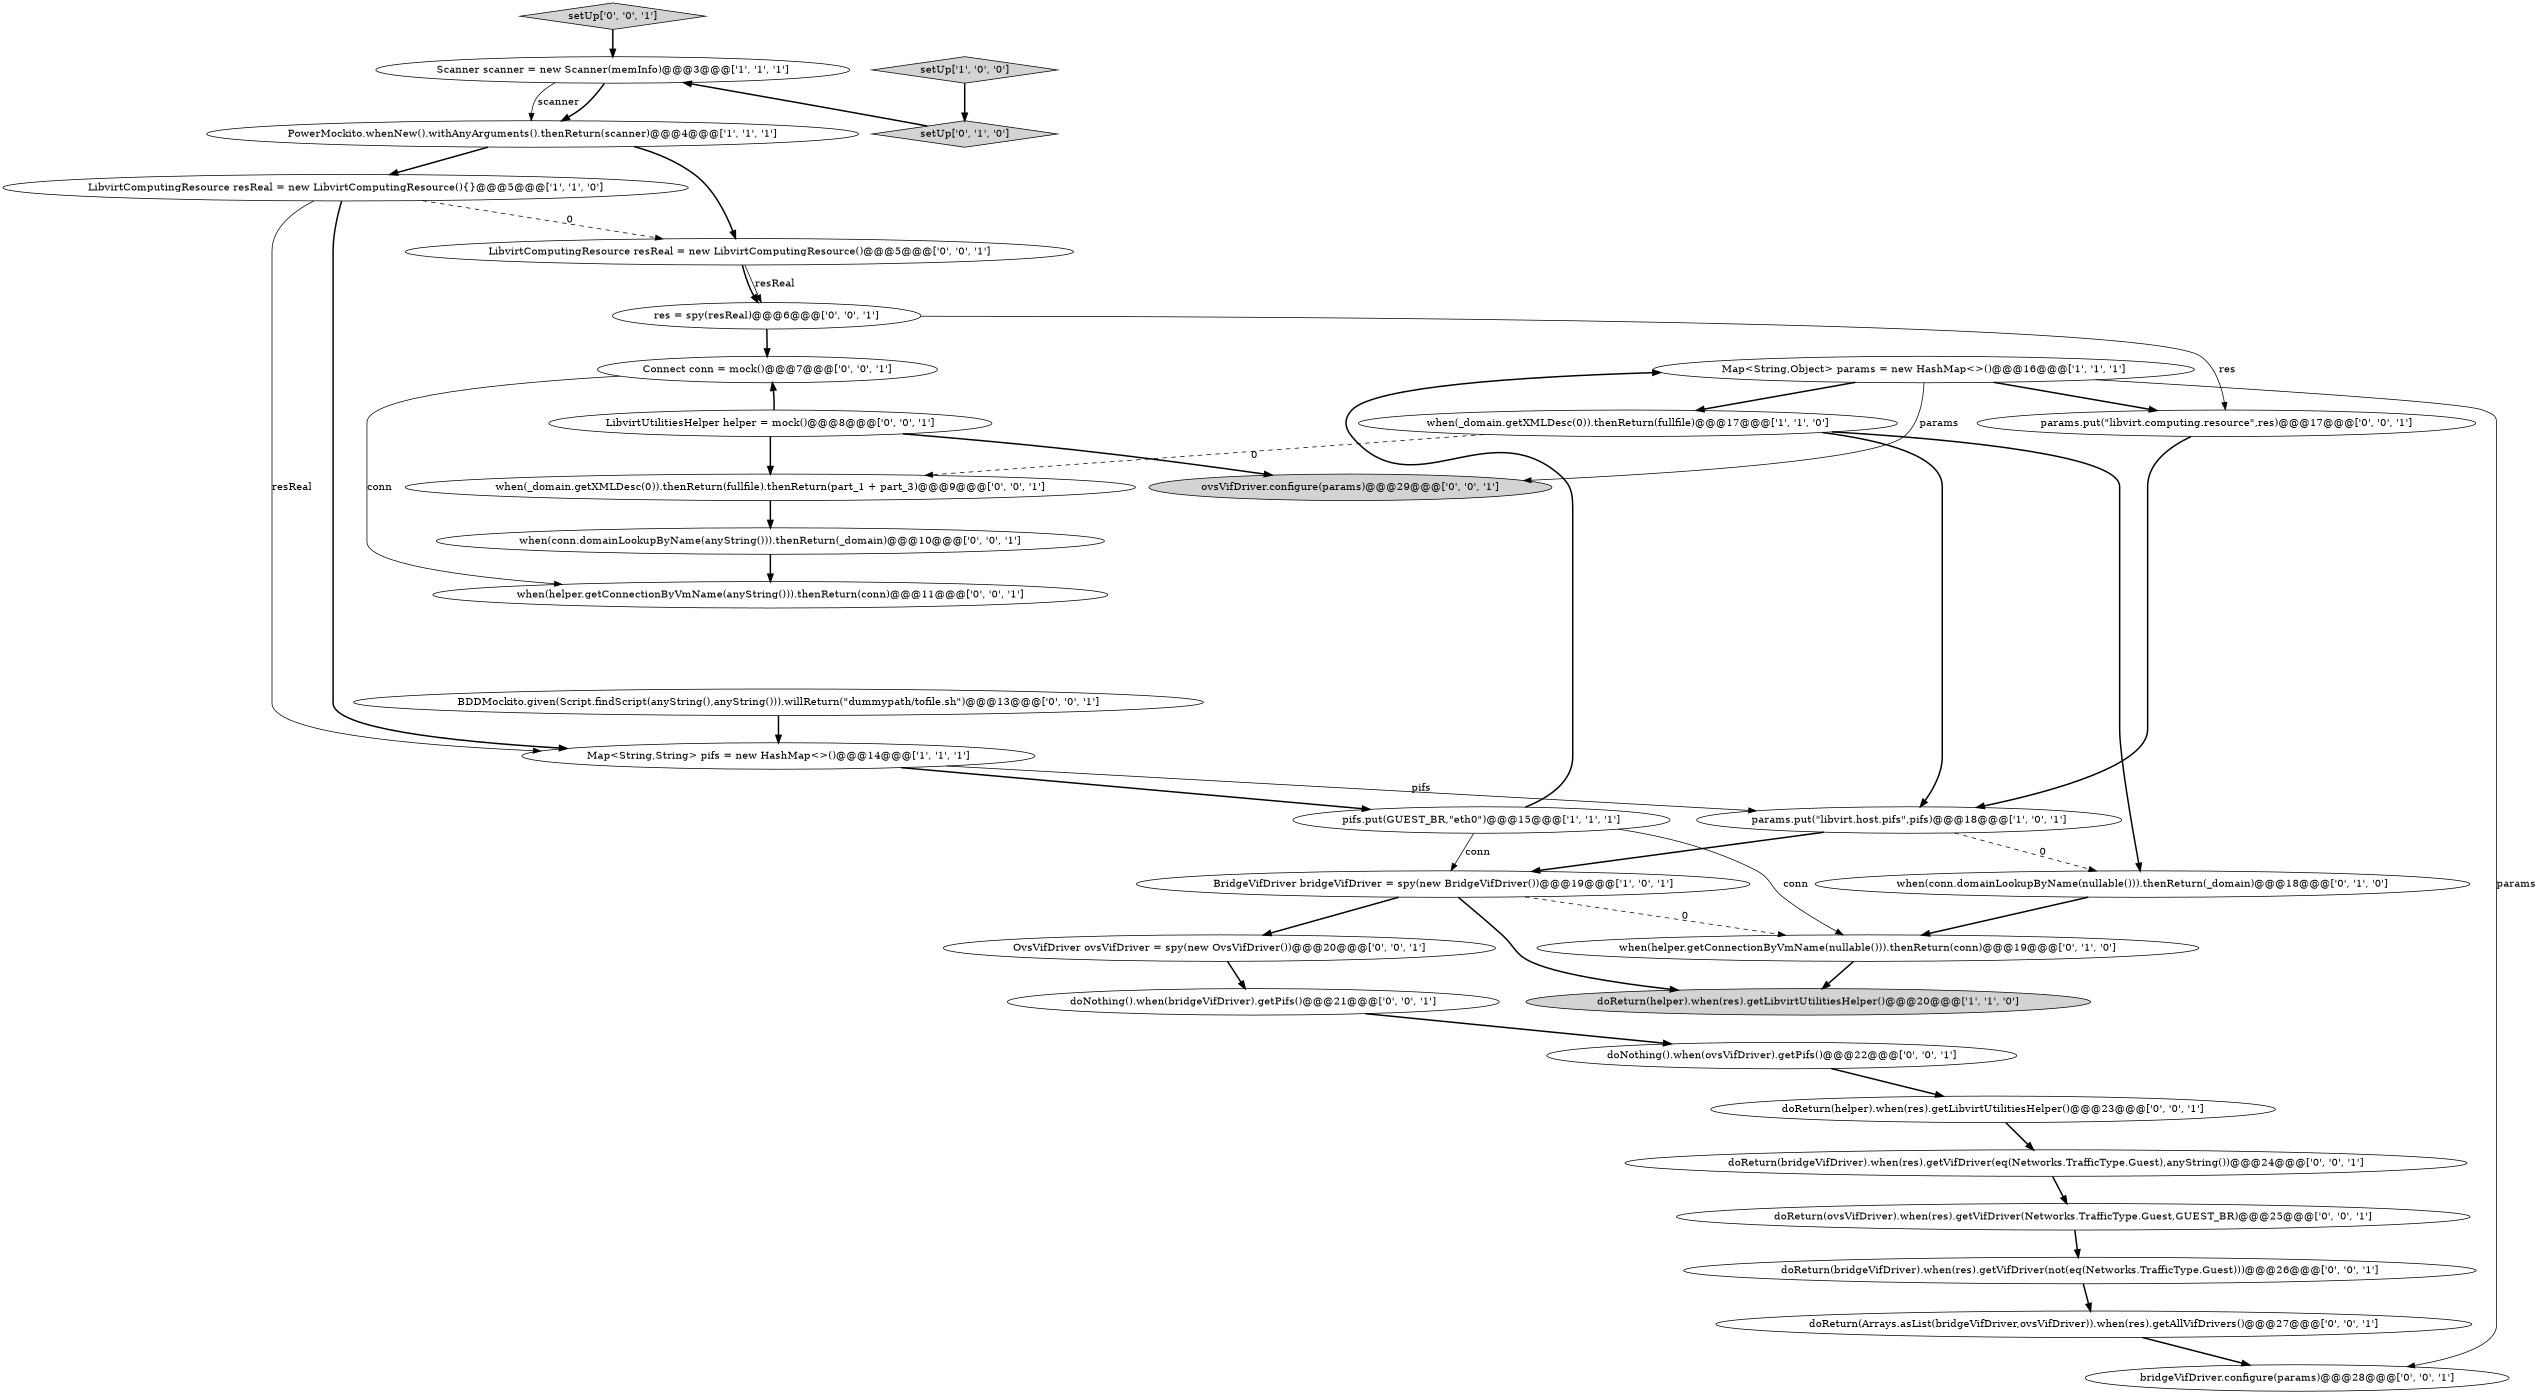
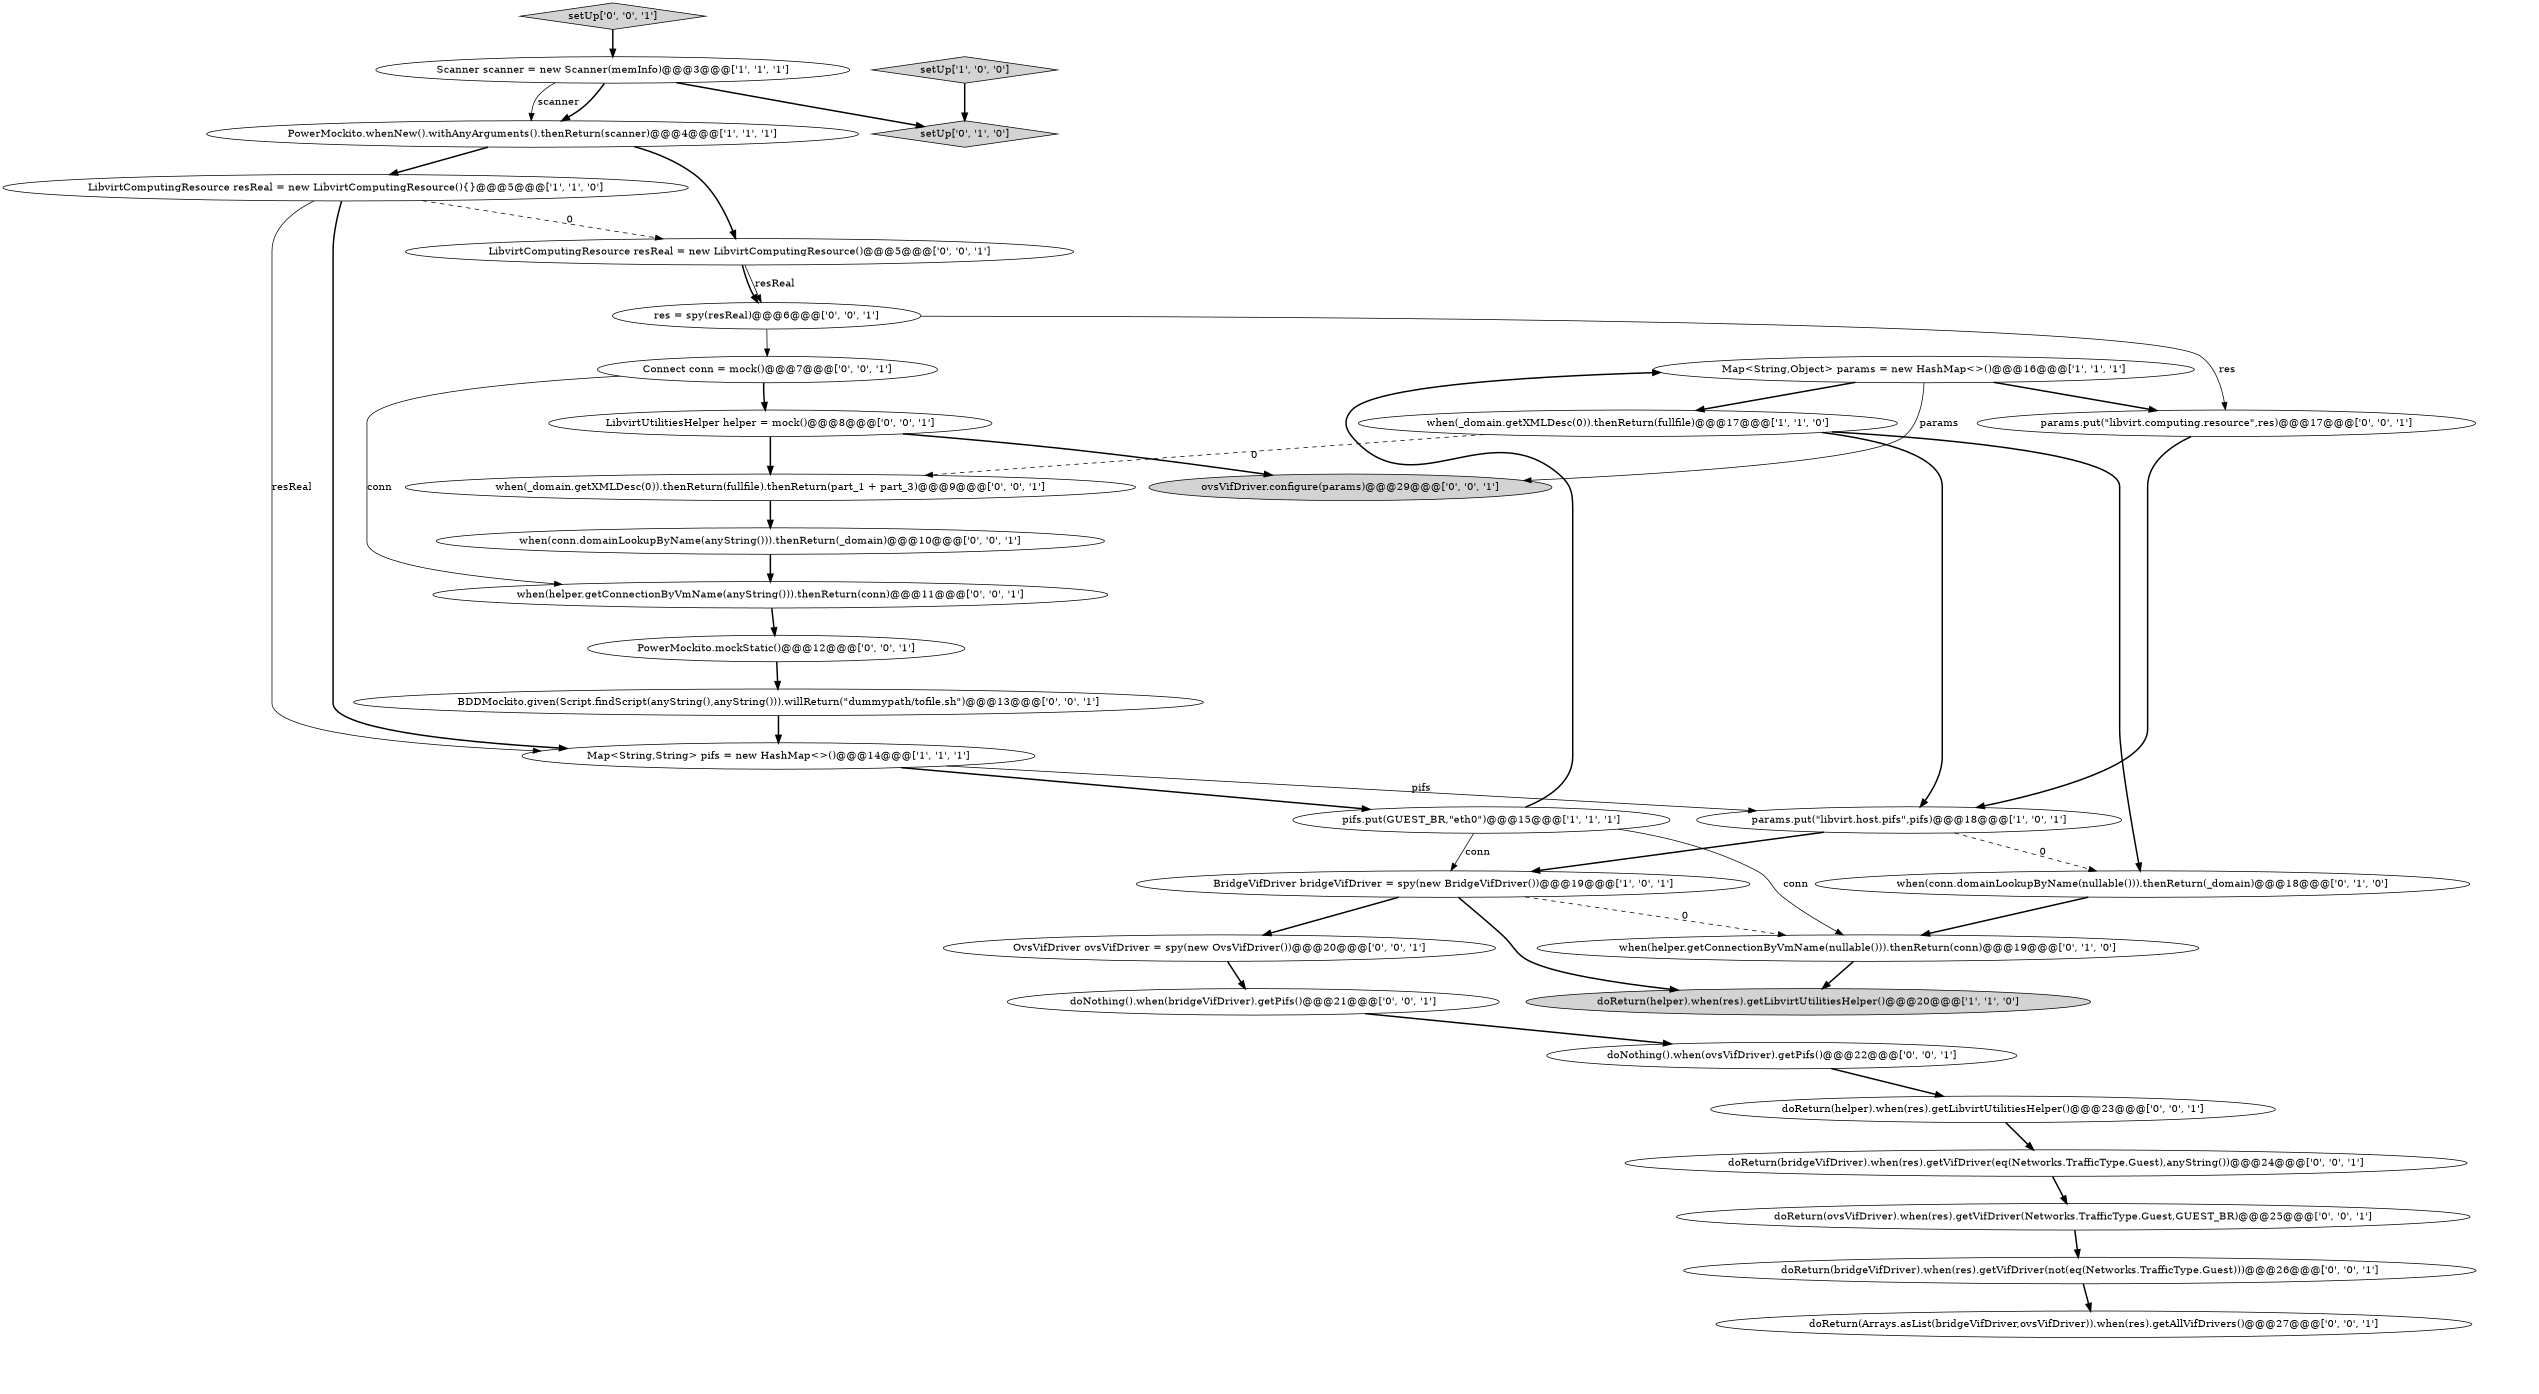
(809, 105) -> (796, 104)
(767, 339) -> (767, 339)
(774, 400) -> (764, 393)
none -> (776, 649)
(2297, 1378) -> none
